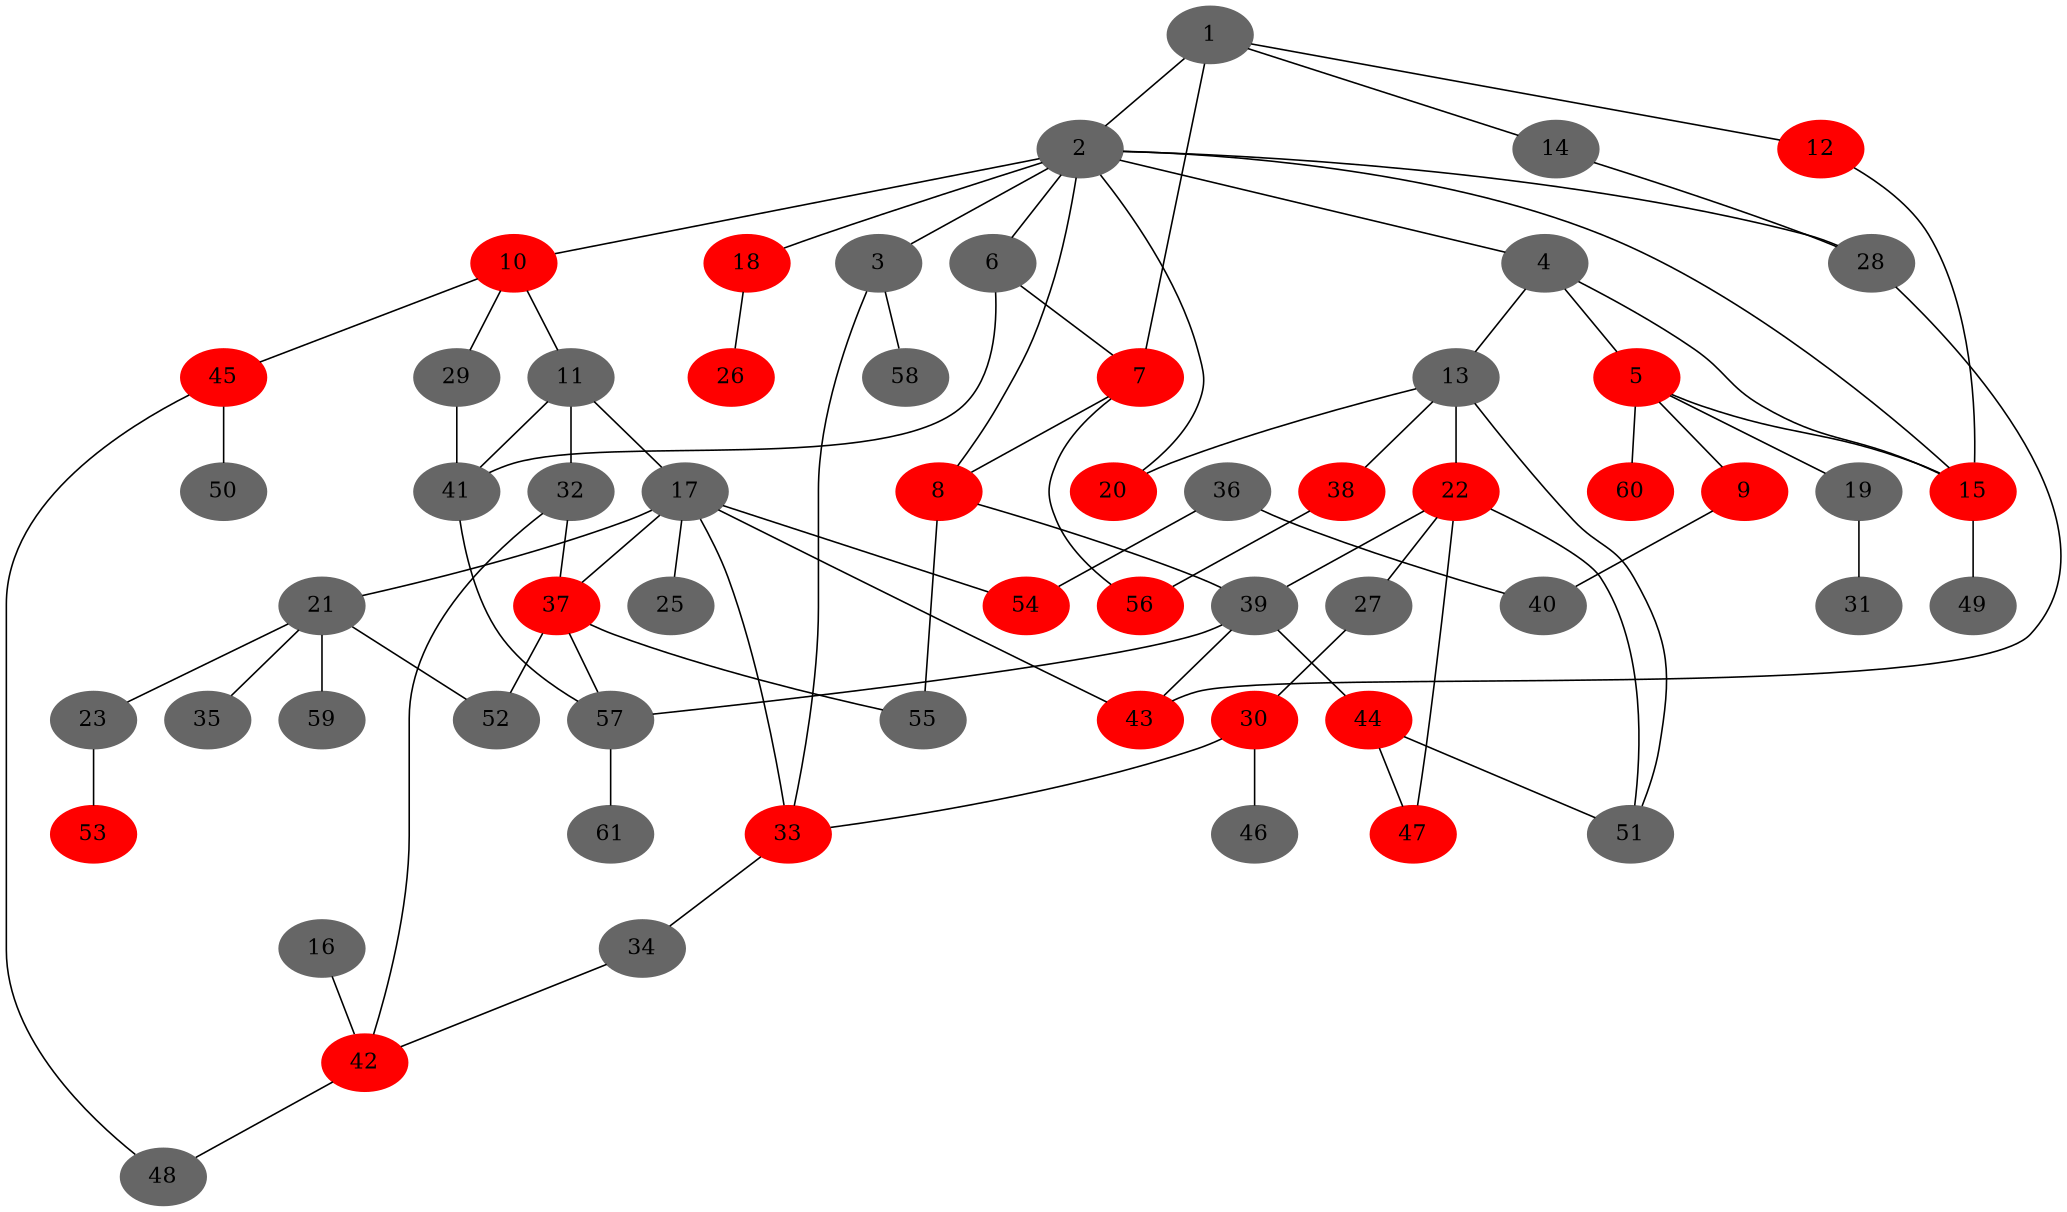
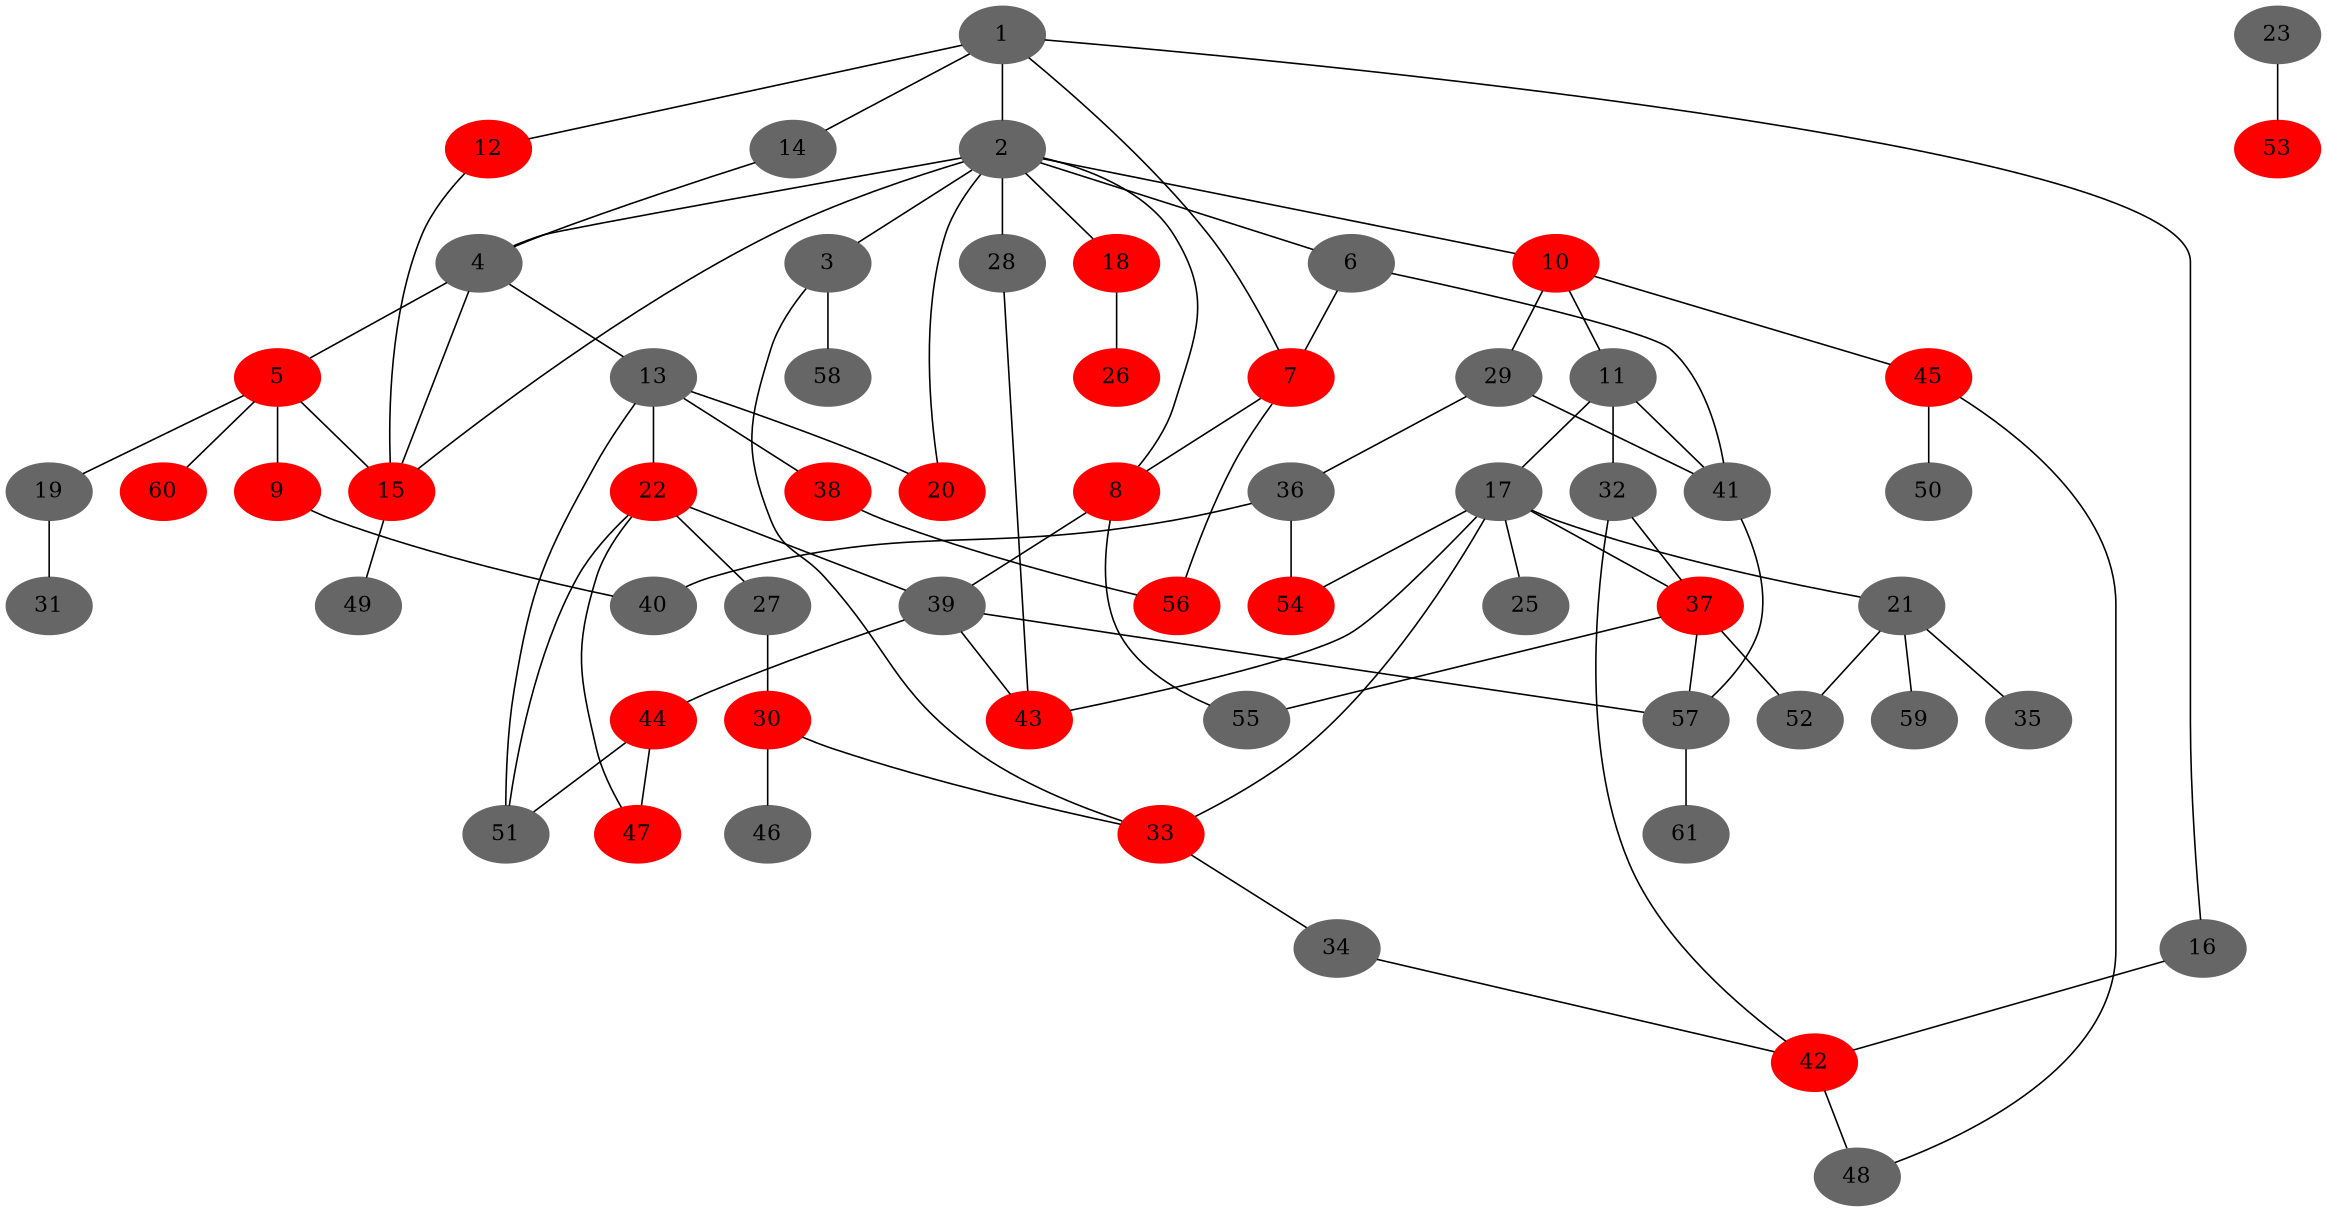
none -> (1956, 160)
(1716, 203) -> (634, 203)
none -> (1395, 435)
(208, 663) -> none
